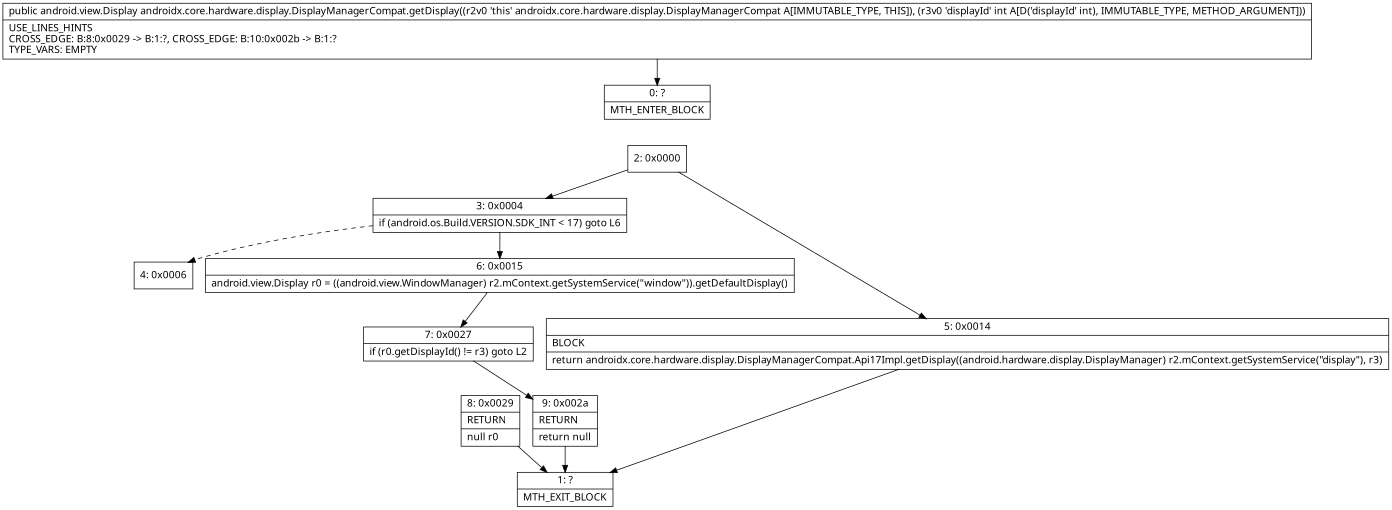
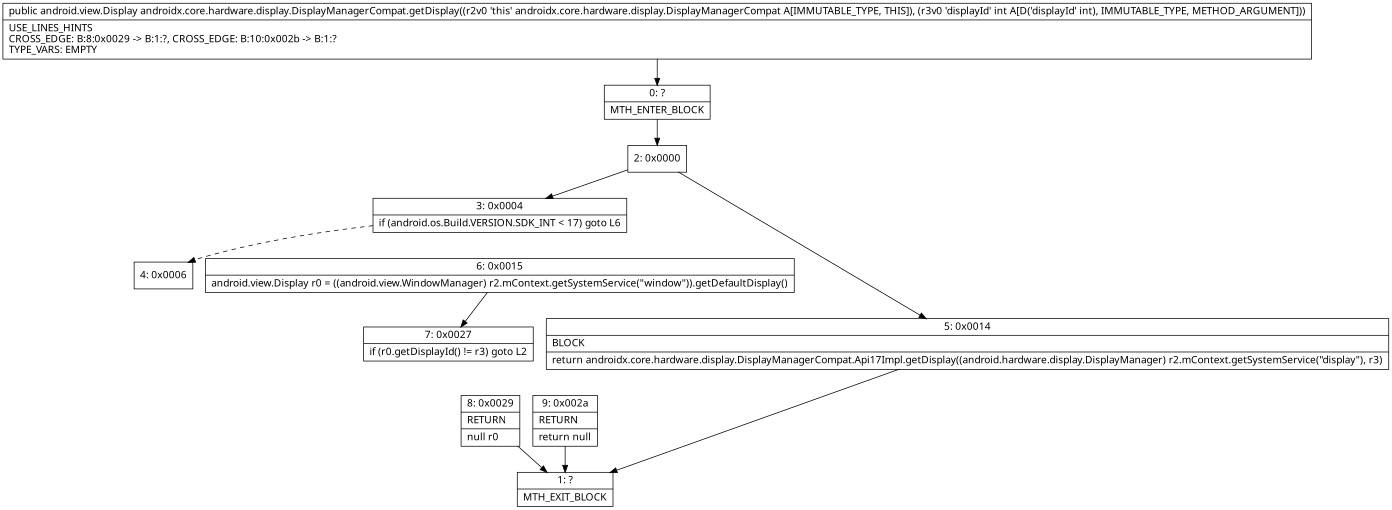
none -> (657, 129)
(500, 242) -> none
(500, 378) -> none
